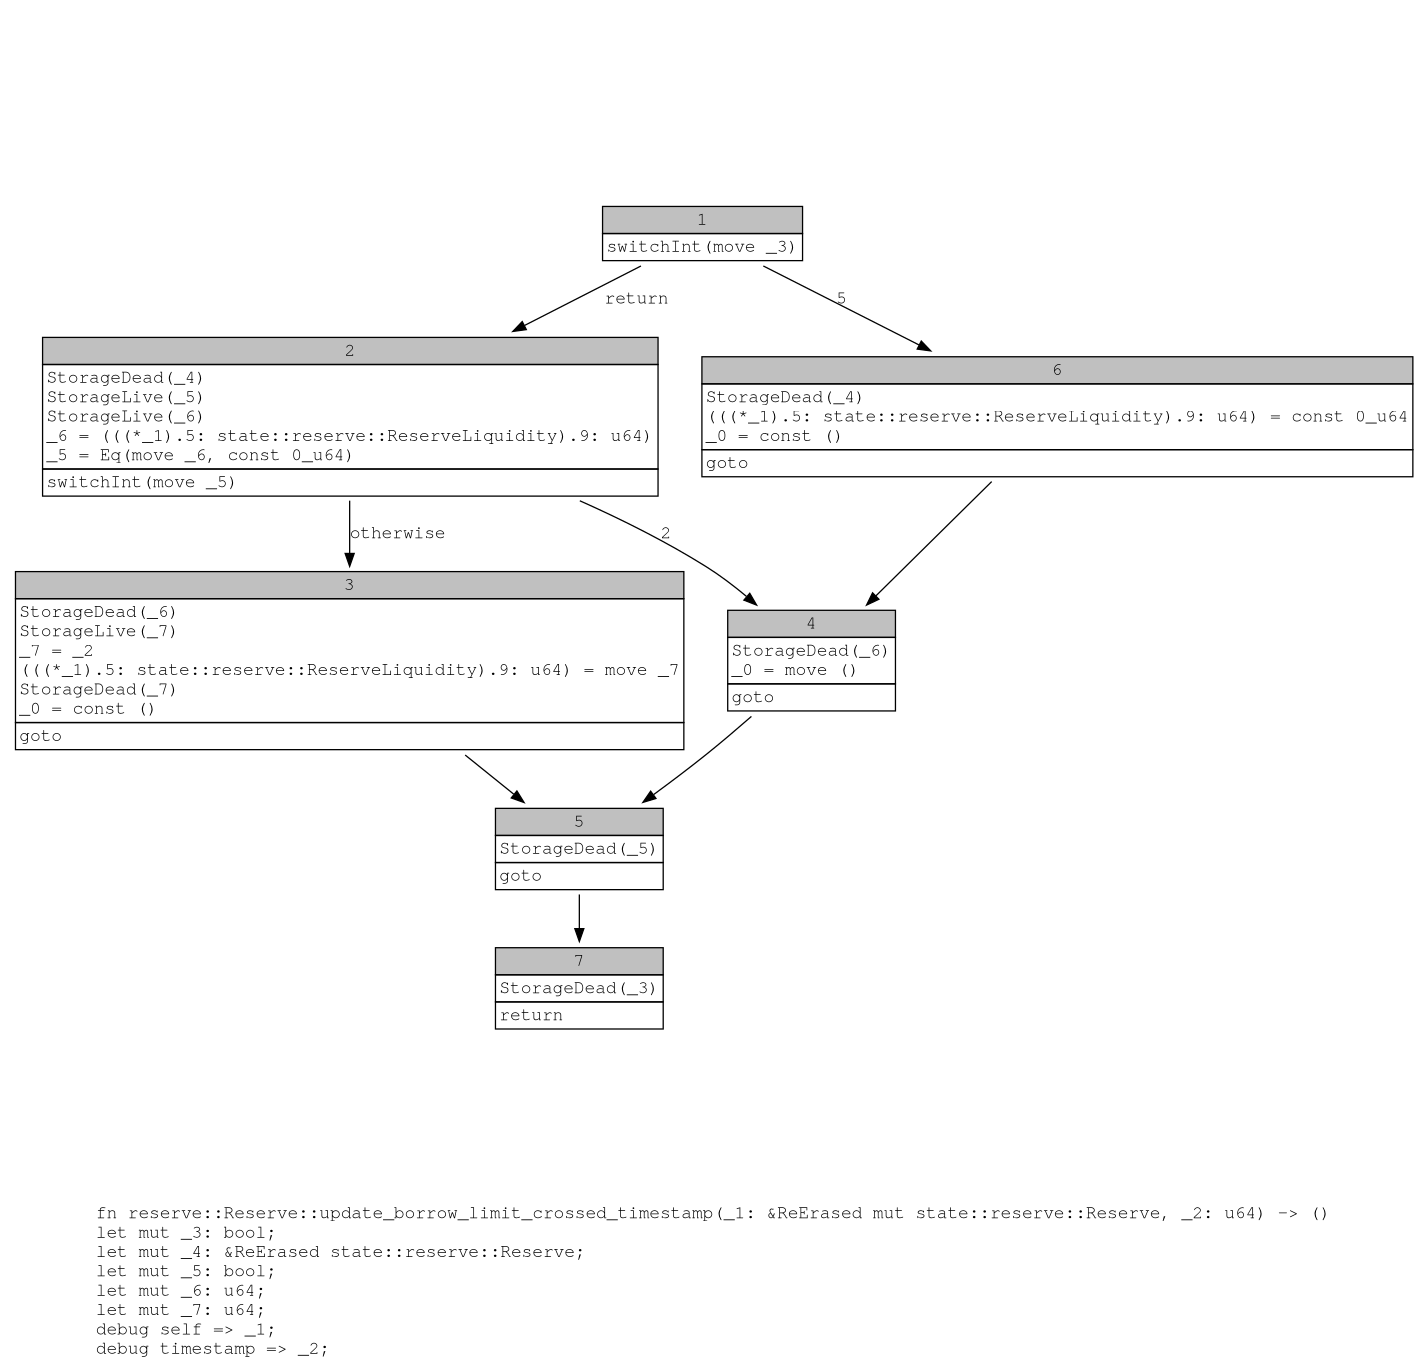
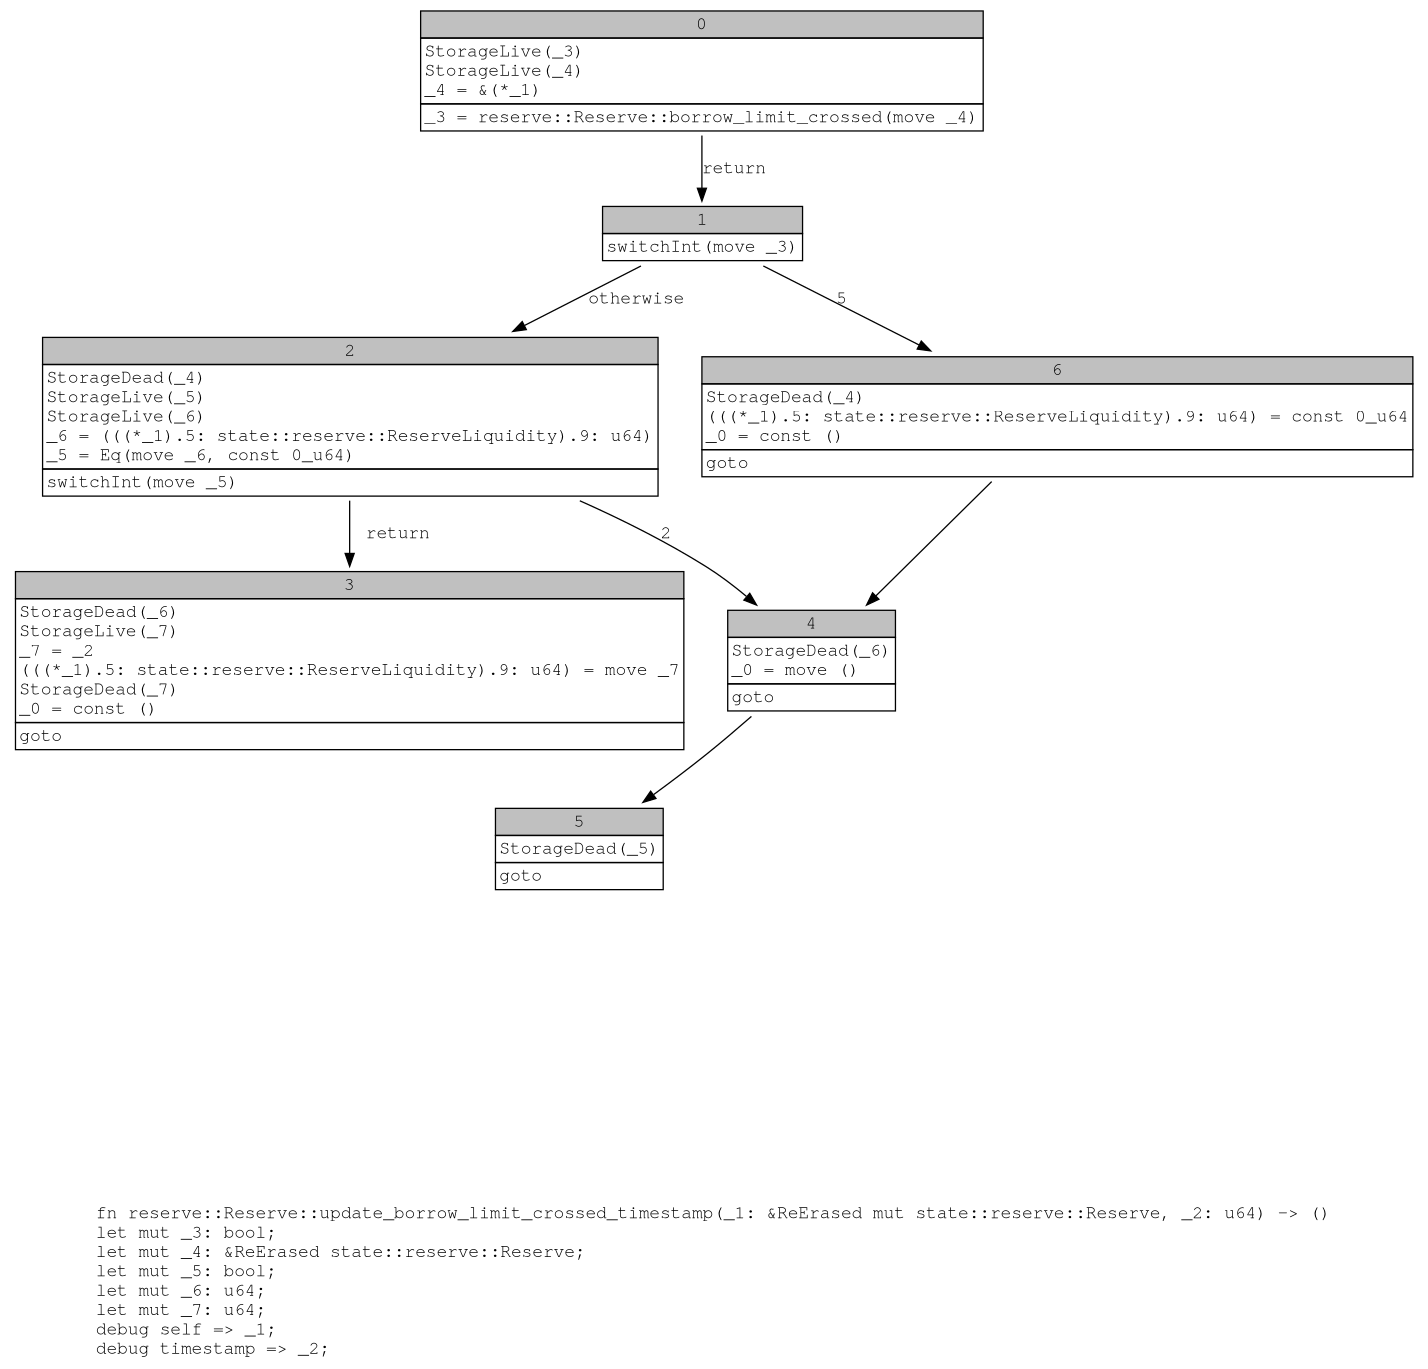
none -> (702, 70)
(637, 299) -> (637, 299)
(398, 534) -> (398, 534)
(489, 775) -> none
(579, 988) -> none
